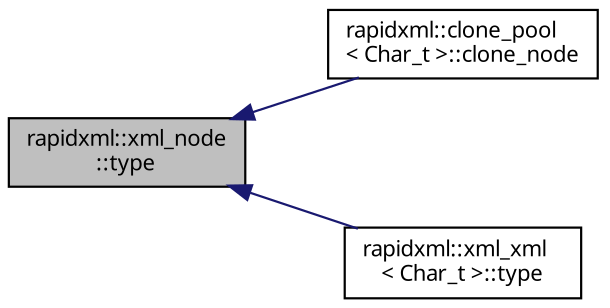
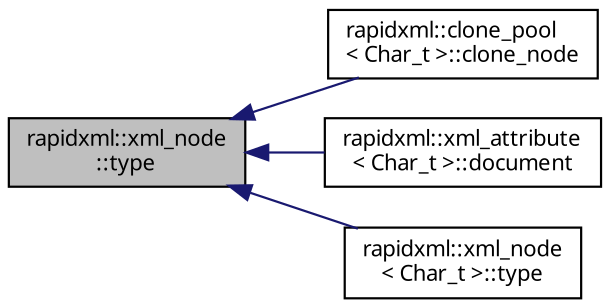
none -> (463, 152)
(463, 263) -> (463, 263)
